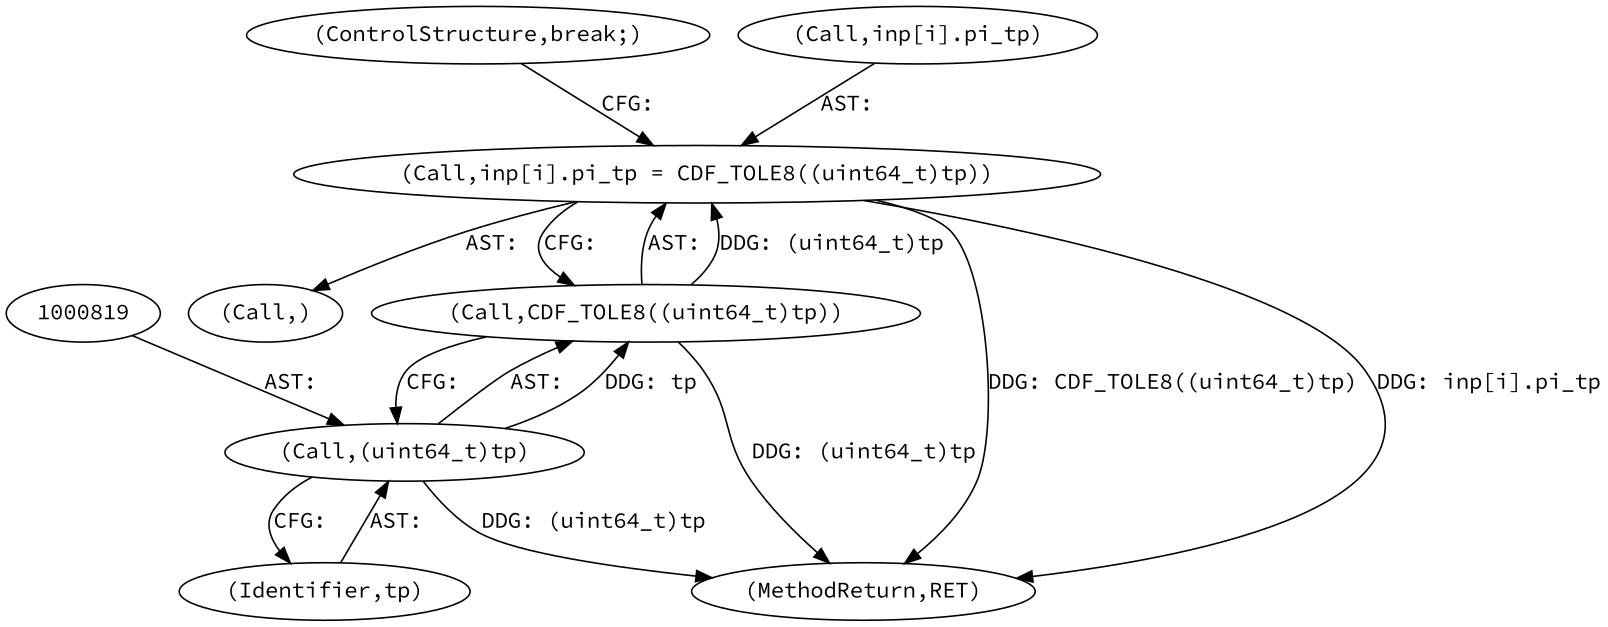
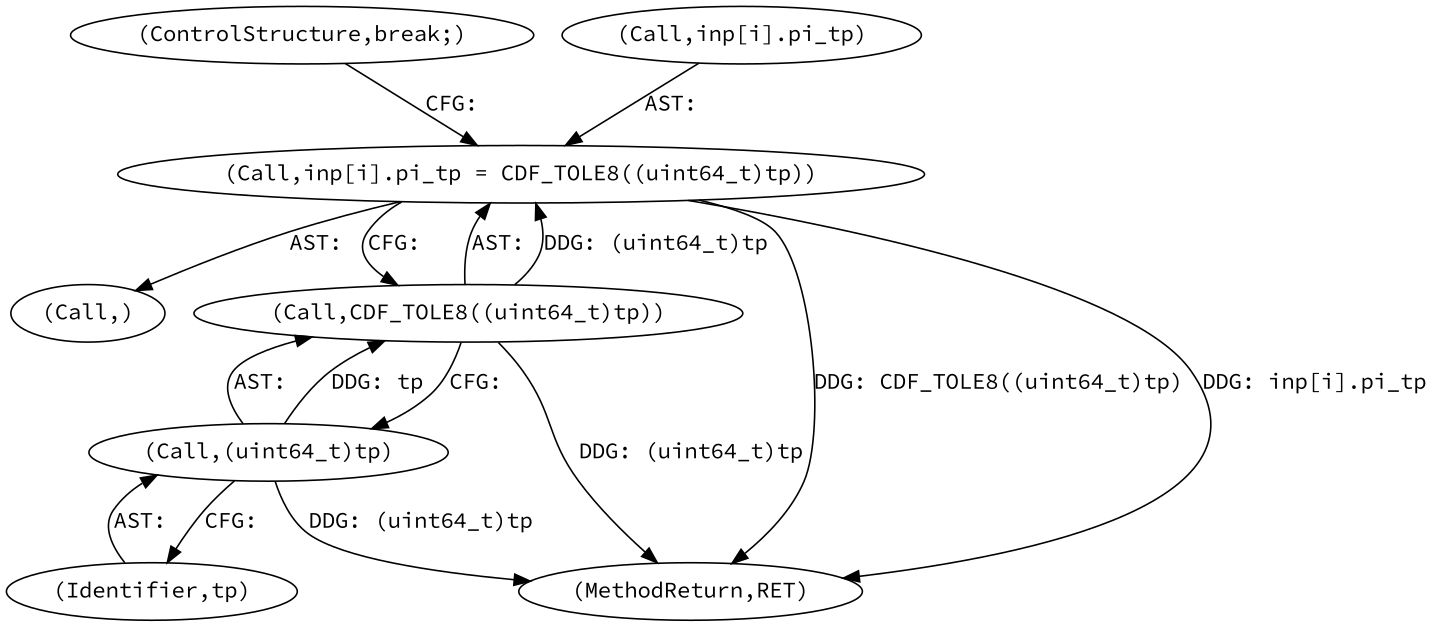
(83, 313) -> none
